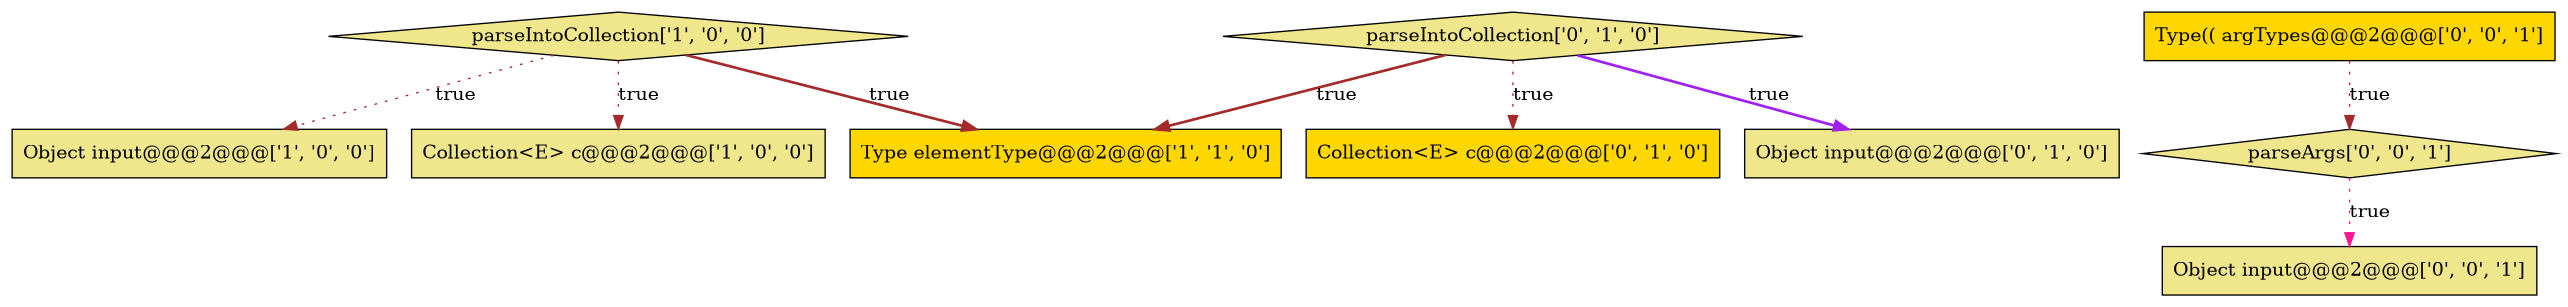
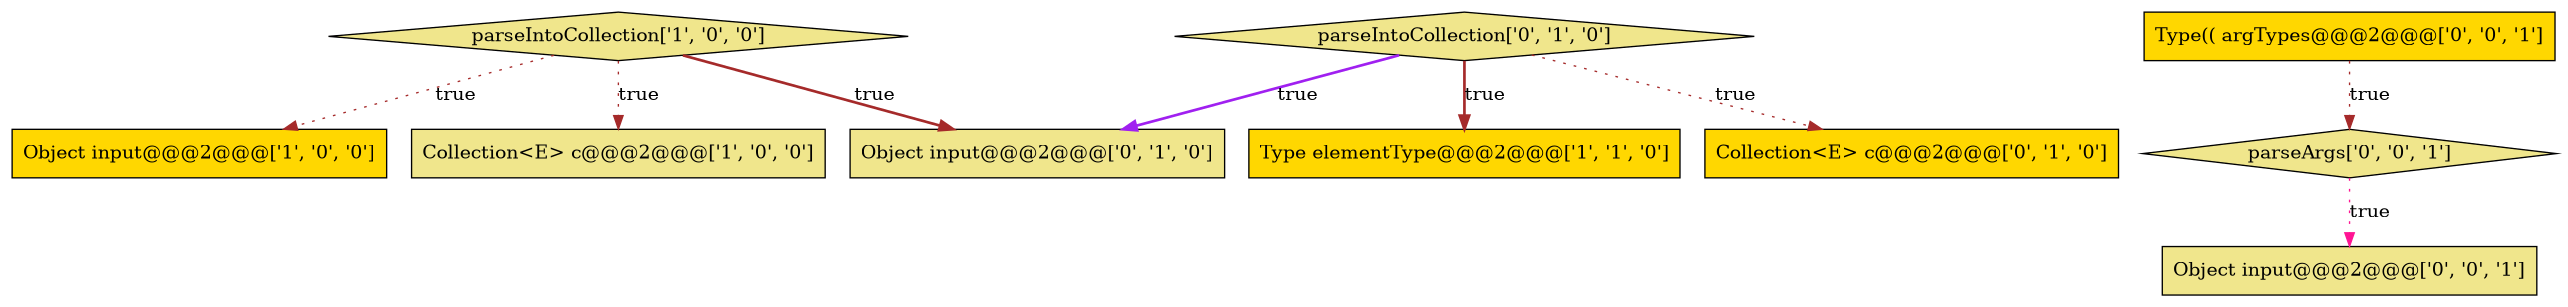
(824, 90) -> (811, 90)
(199, 154) -> (199, 154)
